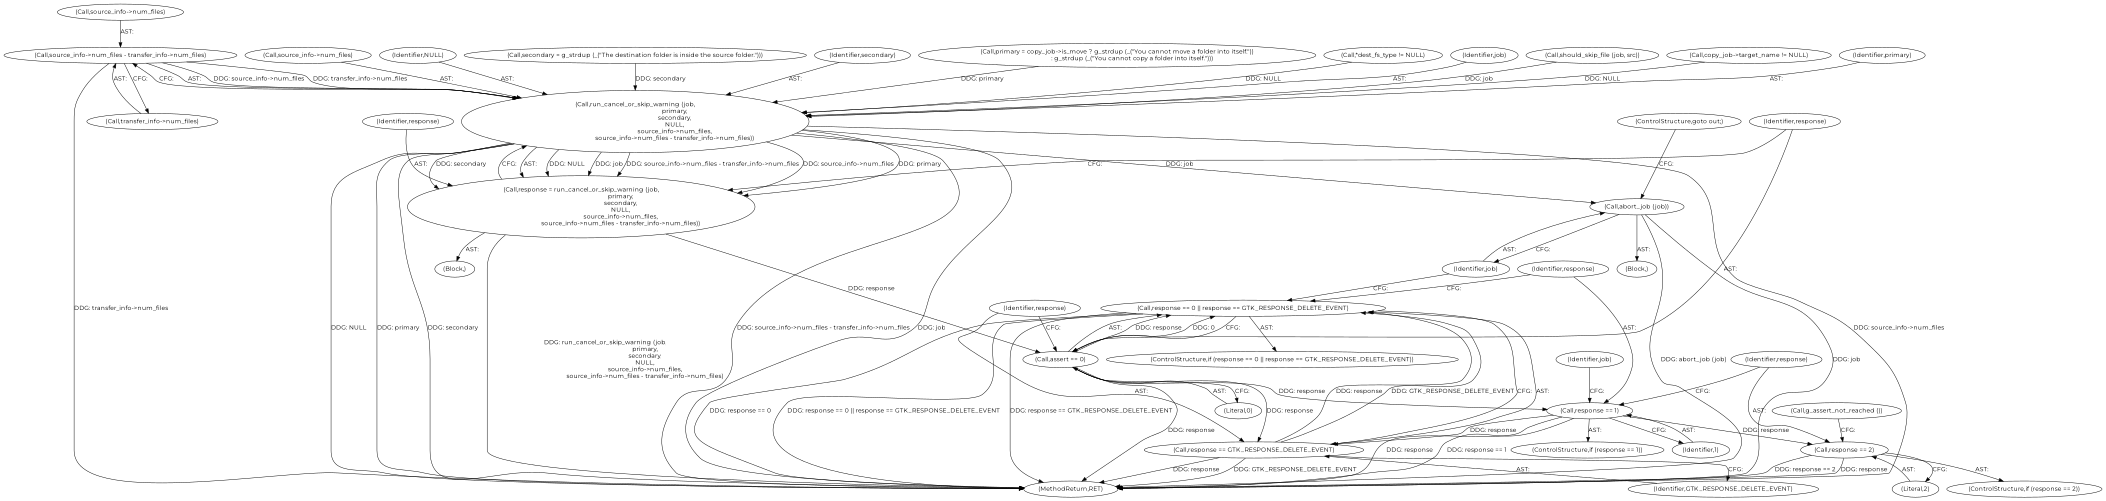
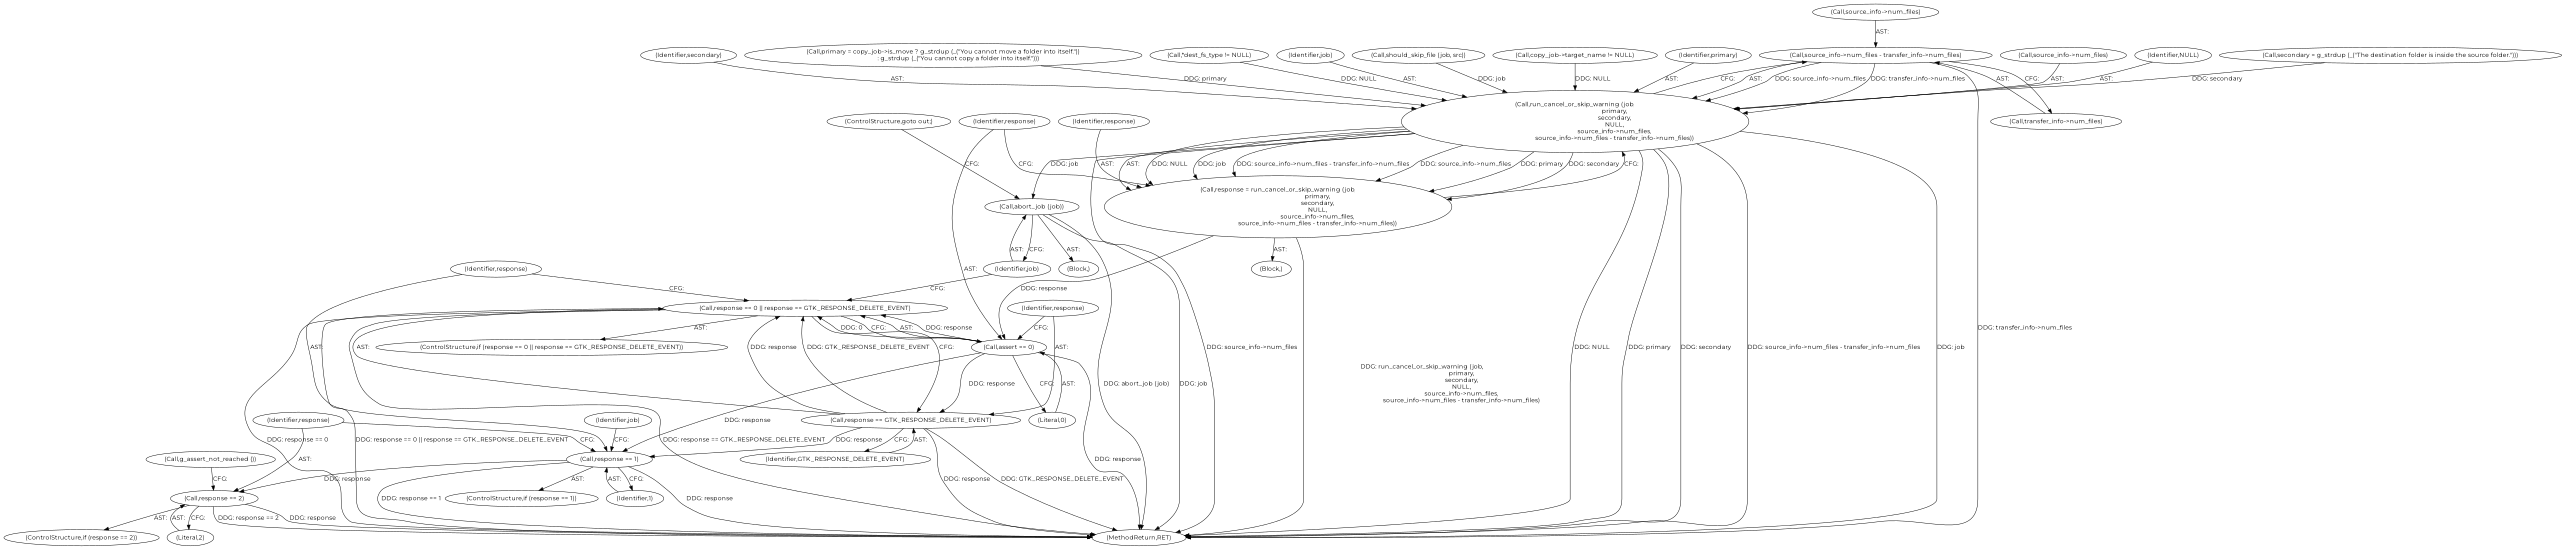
(1463, 432) -> (760, 450)
